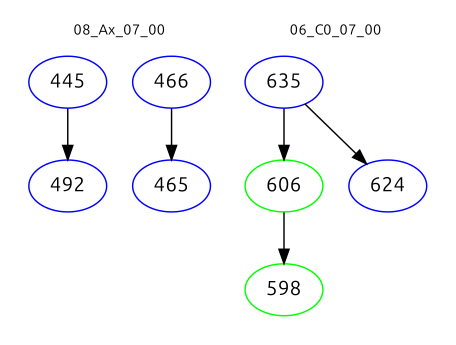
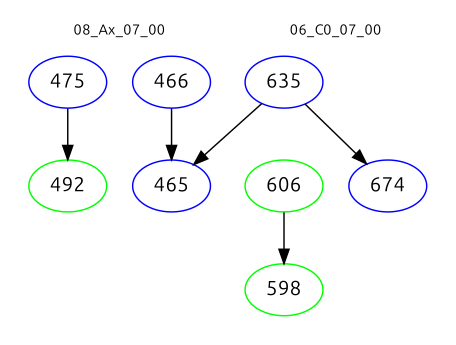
(68, 82) -> (68, 82)
(284, 127) -> (243, 120)
(68, 186) -> (68, 186)
(388, 186) -> (388, 186)
